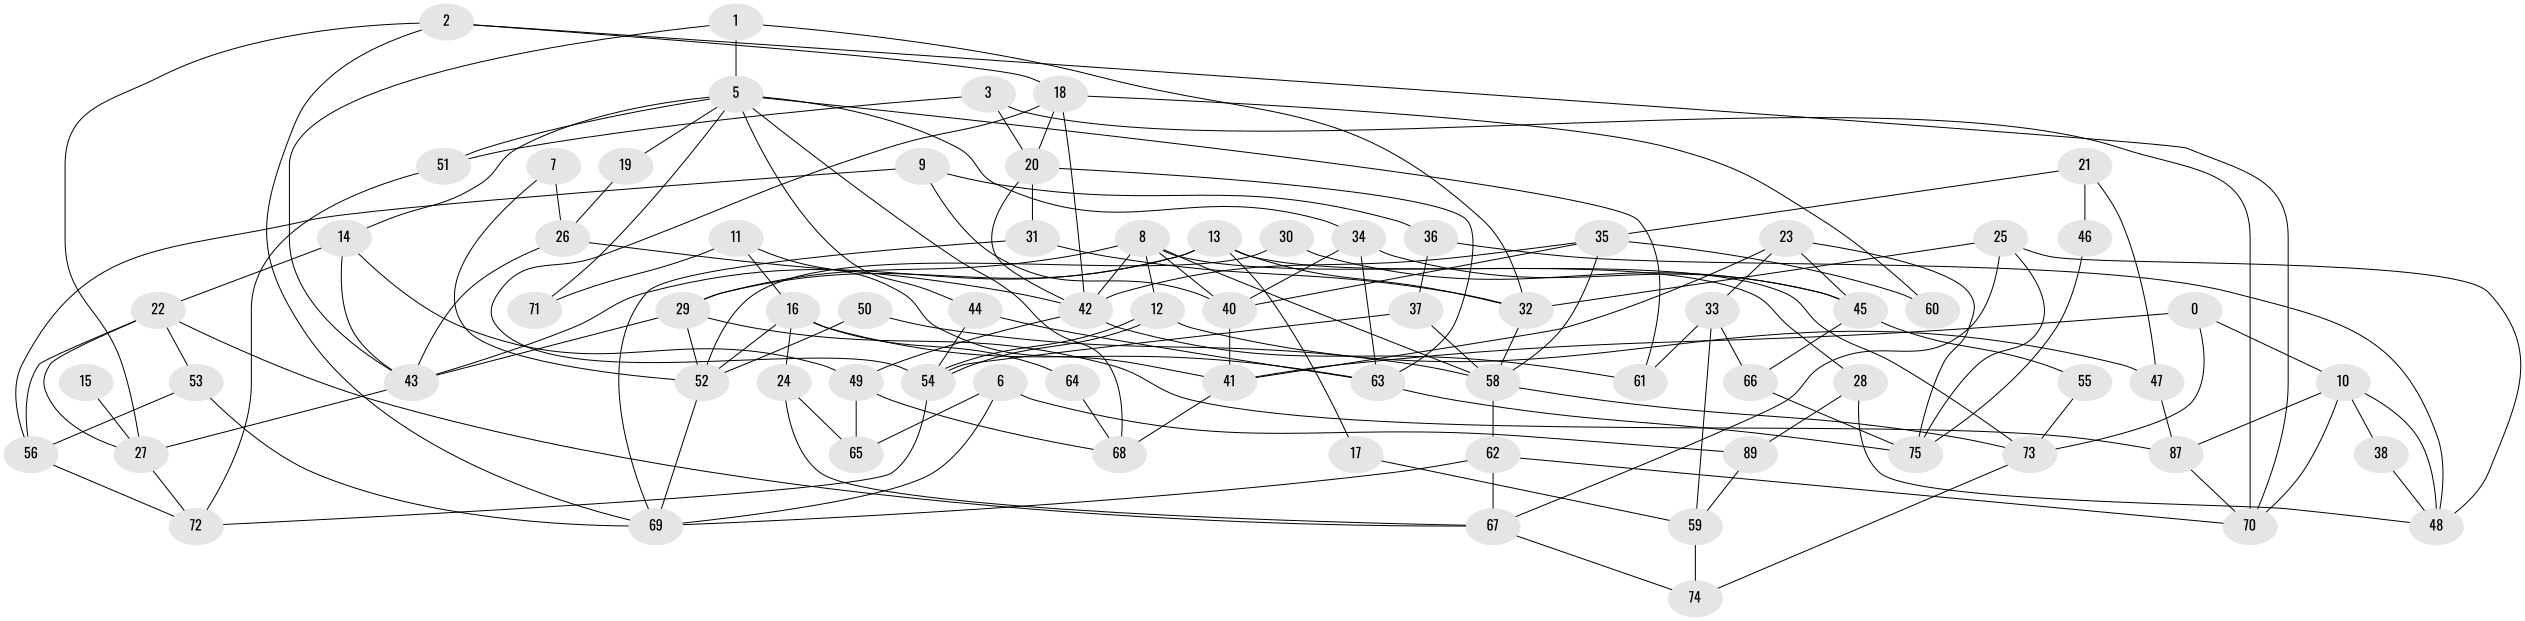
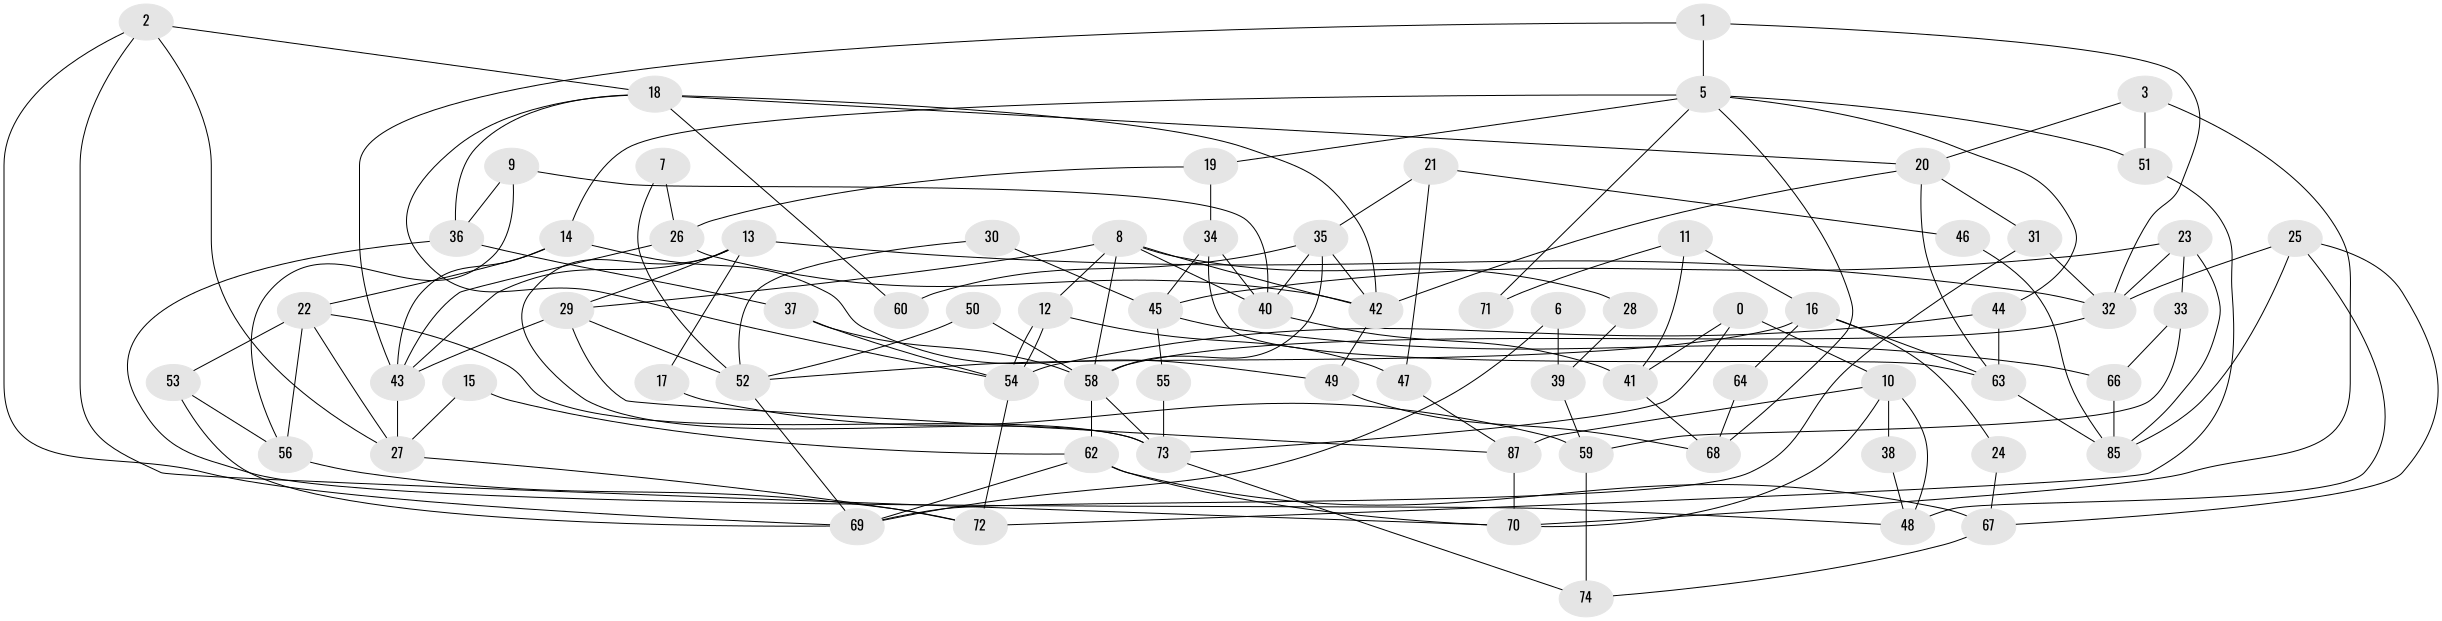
none -> (501, 128)
(1040, 201) -> (1211, 201)
(1530, 334) -> (2147, 274)
(1640, 383) -> none
none -> (776, 442)
(856, 455) -> none
(1750, 455) -> (1558, 383)
(1916, 455) -> (2114, 455)
(779, 481) -> (581, 409)
(2105, 501) -> none
